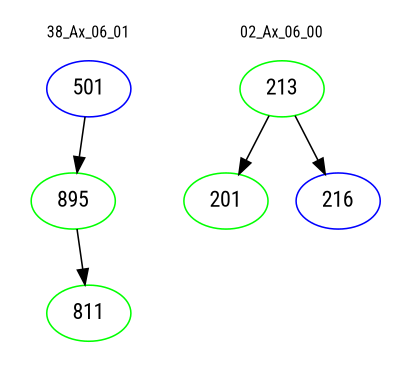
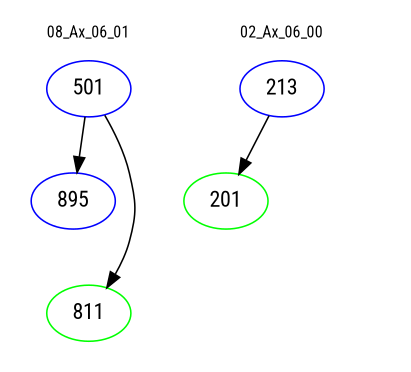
(89, 34) -> (89, 34)
(282, 89) -> (282, 89)
(73, 201) -> (73, 201)
(338, 201) -> none
(80, 249) -> (134, 194)
